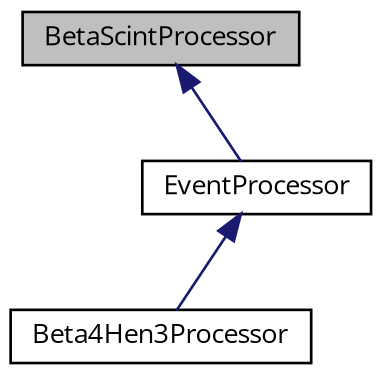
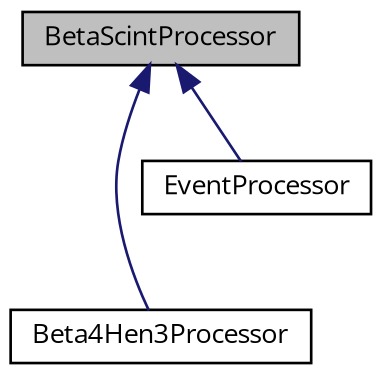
(201, 274) -> (117, 201)
